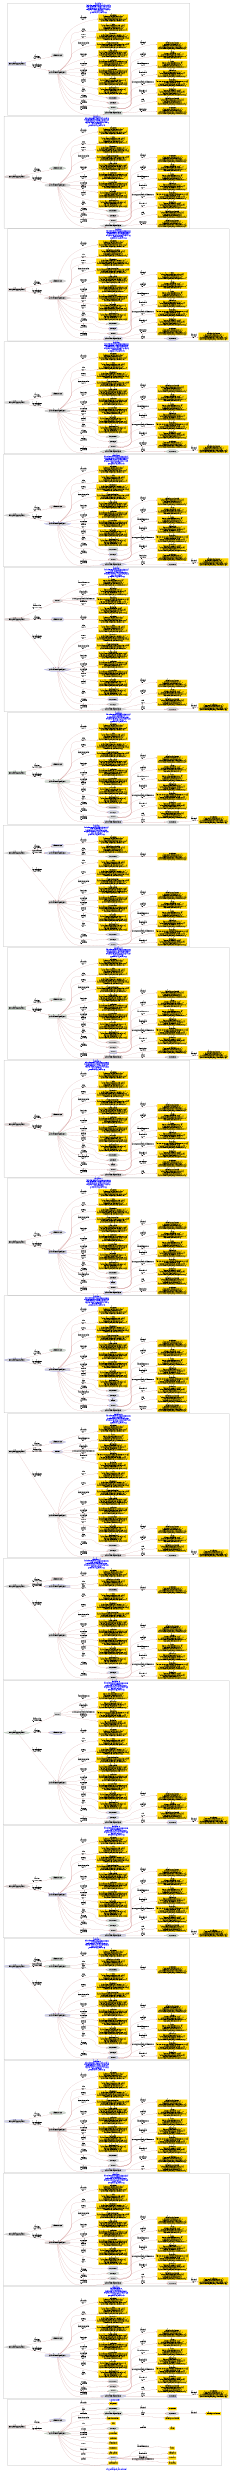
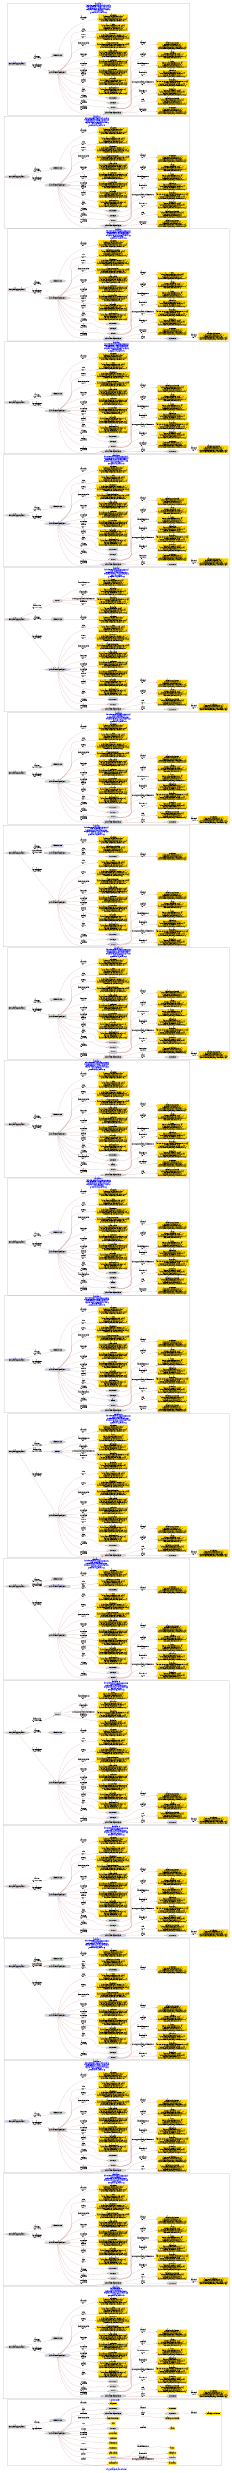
(172, 2458) -> (172, 2458)
